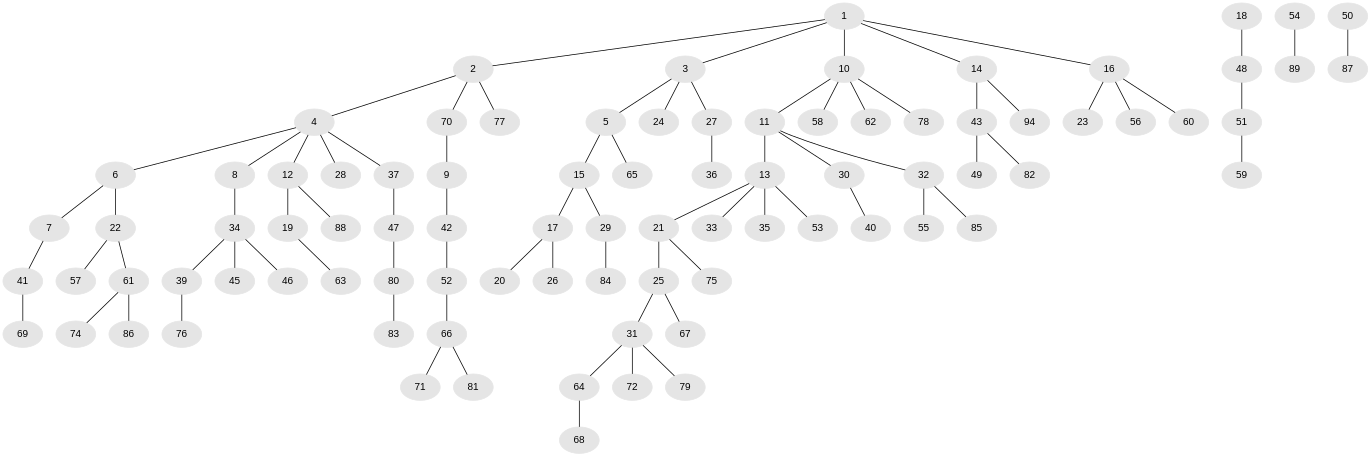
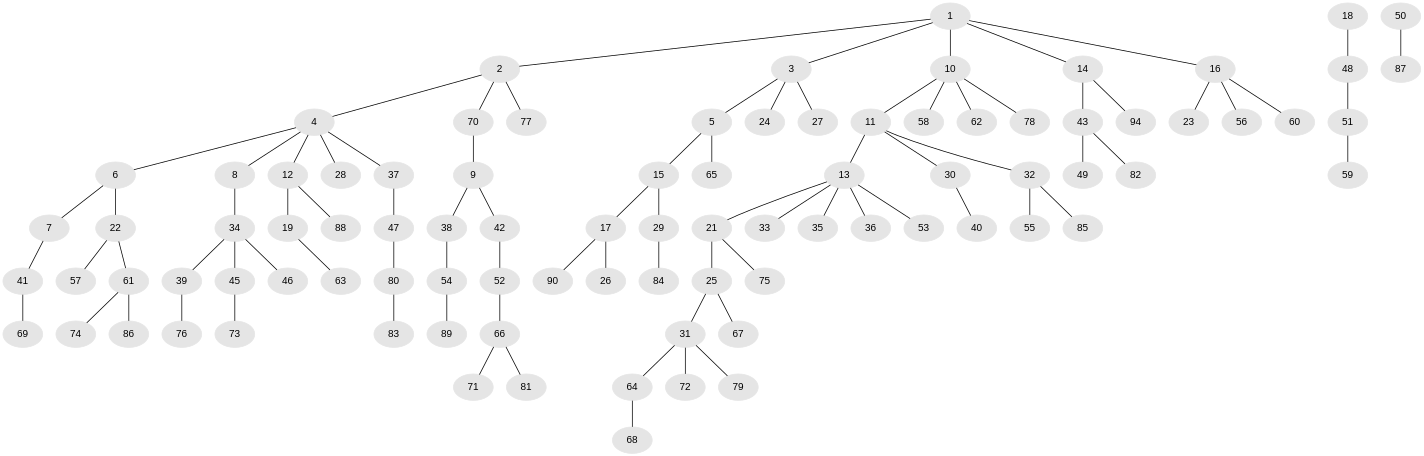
(712, 149) -> (858, 202)
none -> (447, 228)
(500, 281) -> (553, 281)
none -> (235, 334)
